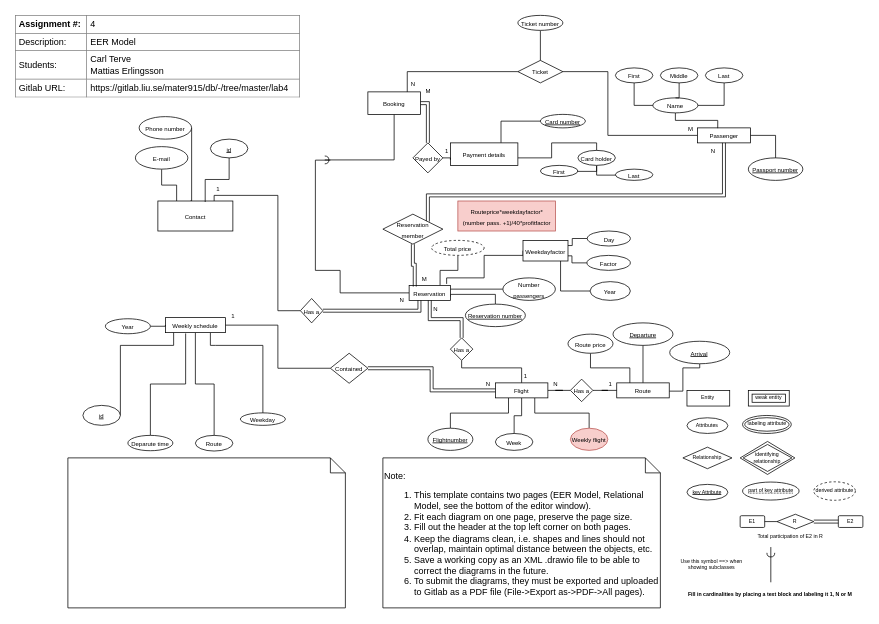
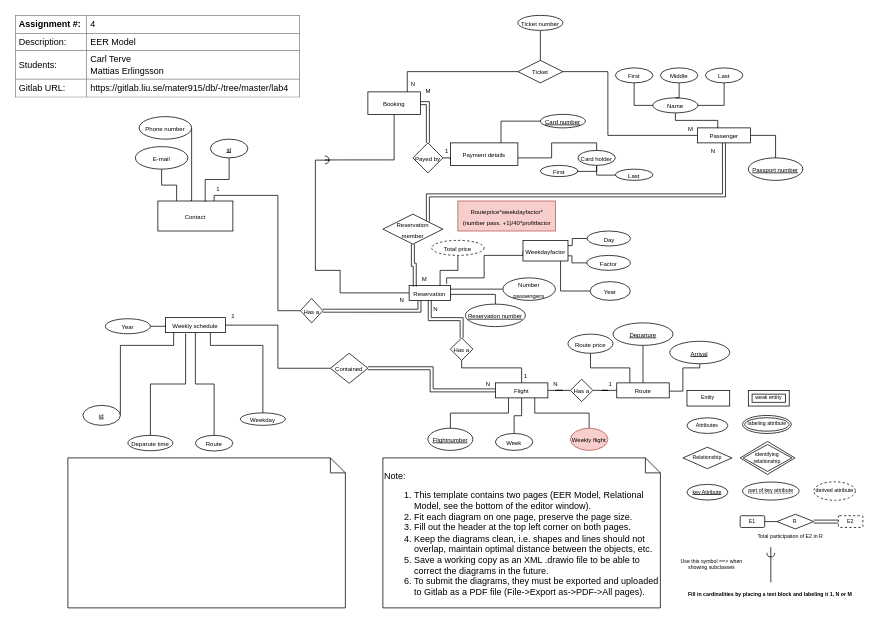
(851, 522) -> (851, 522)
